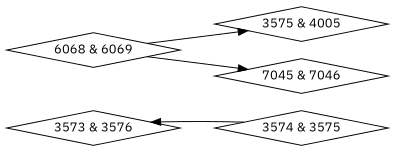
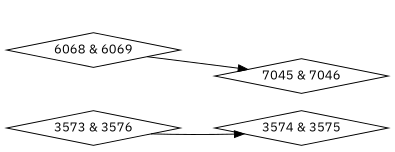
(301, 24) -> none
(202, 122) -> (193, 135)
